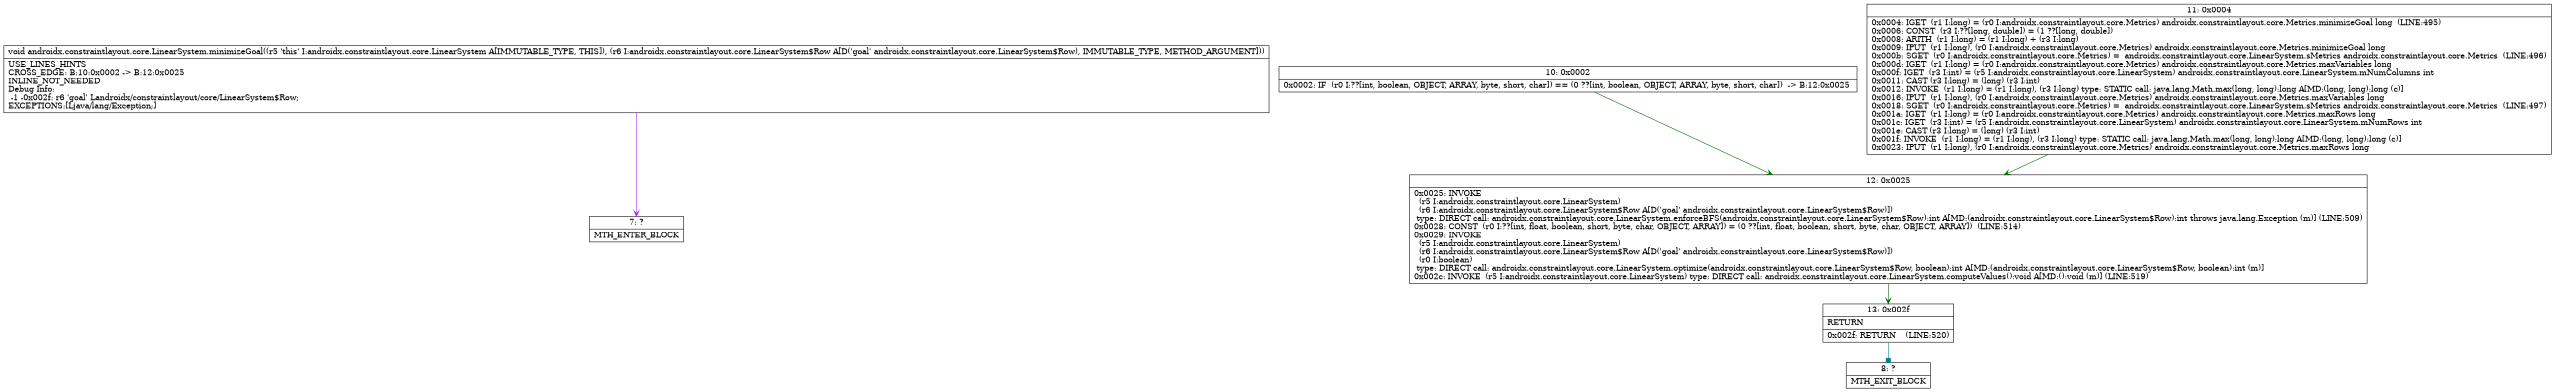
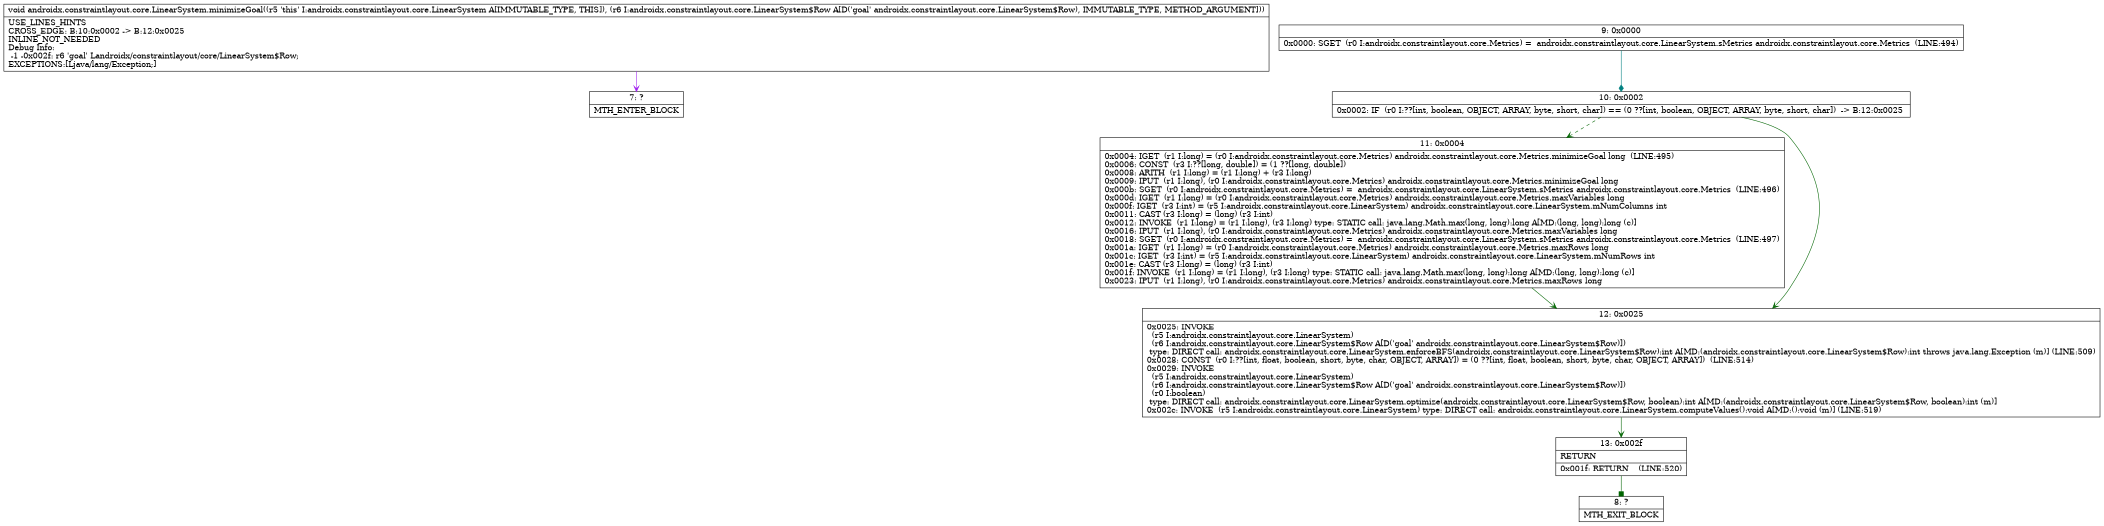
none -> (1621, 38)
none -> (1586, 126)
(1888, 336) -> (1621, 469)
(1888, 350) -> (1621, 483)
